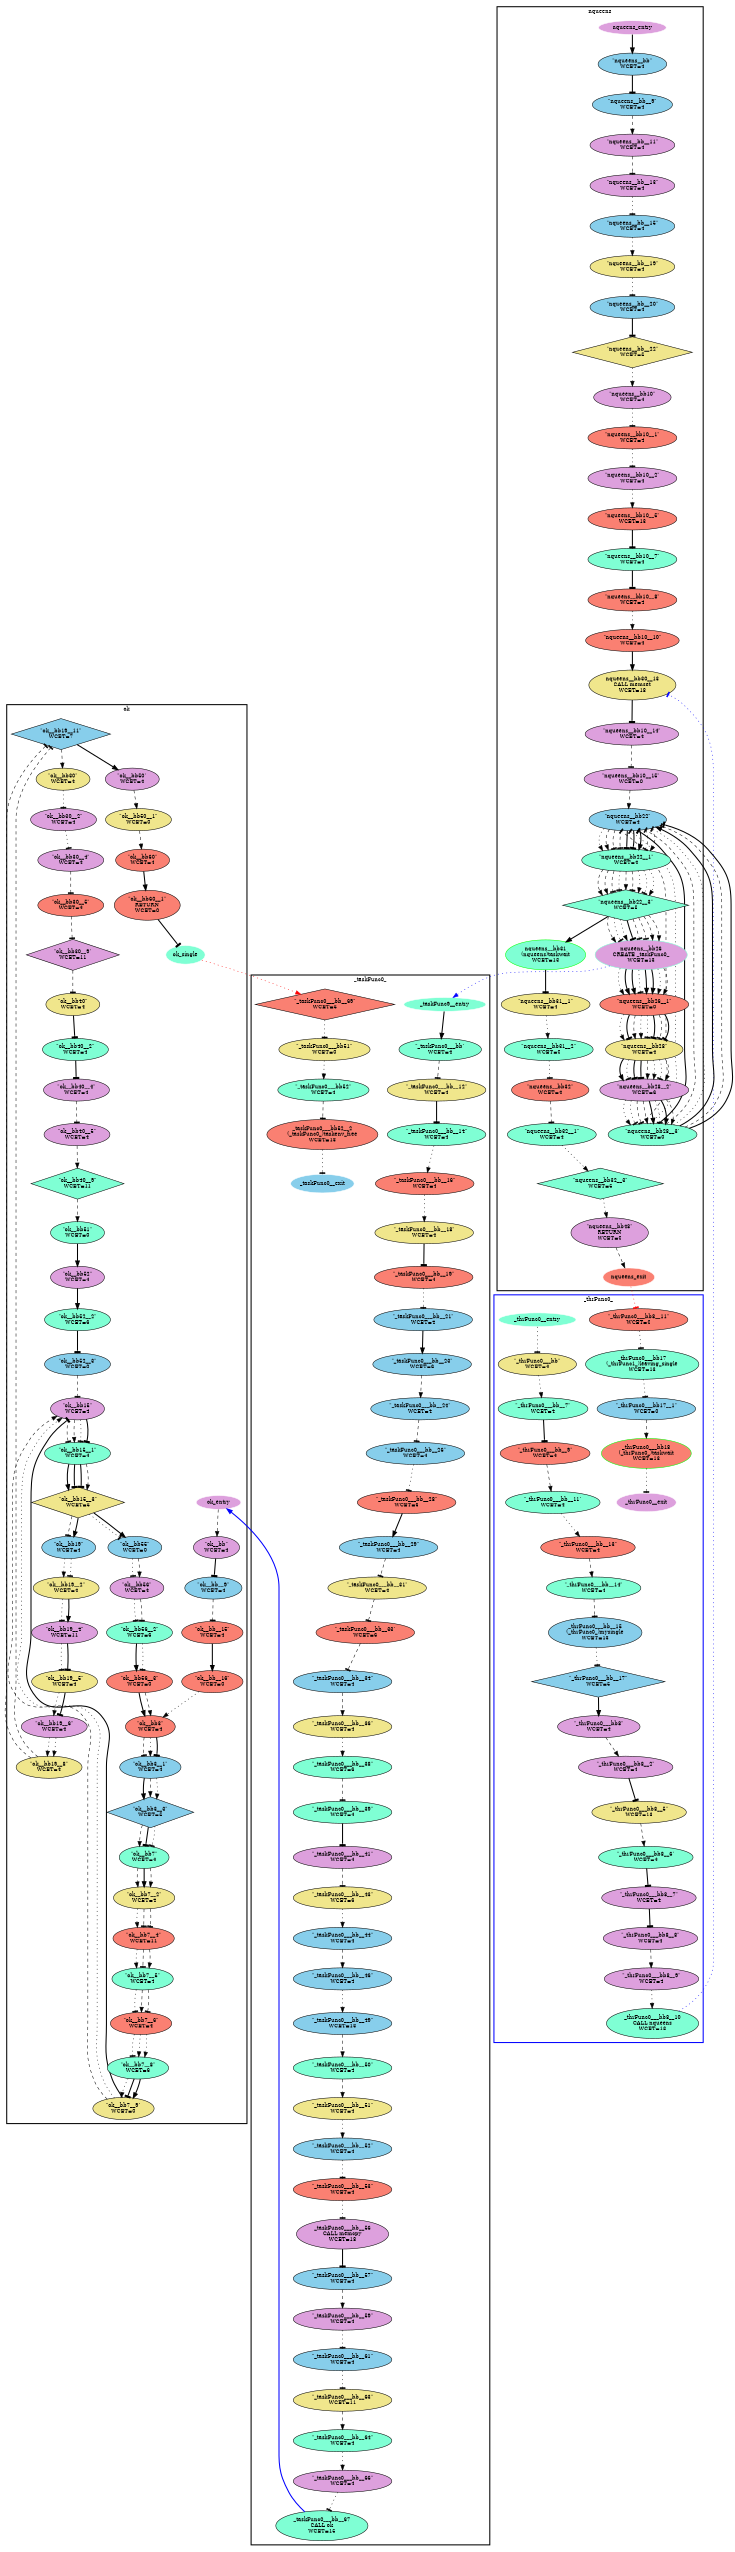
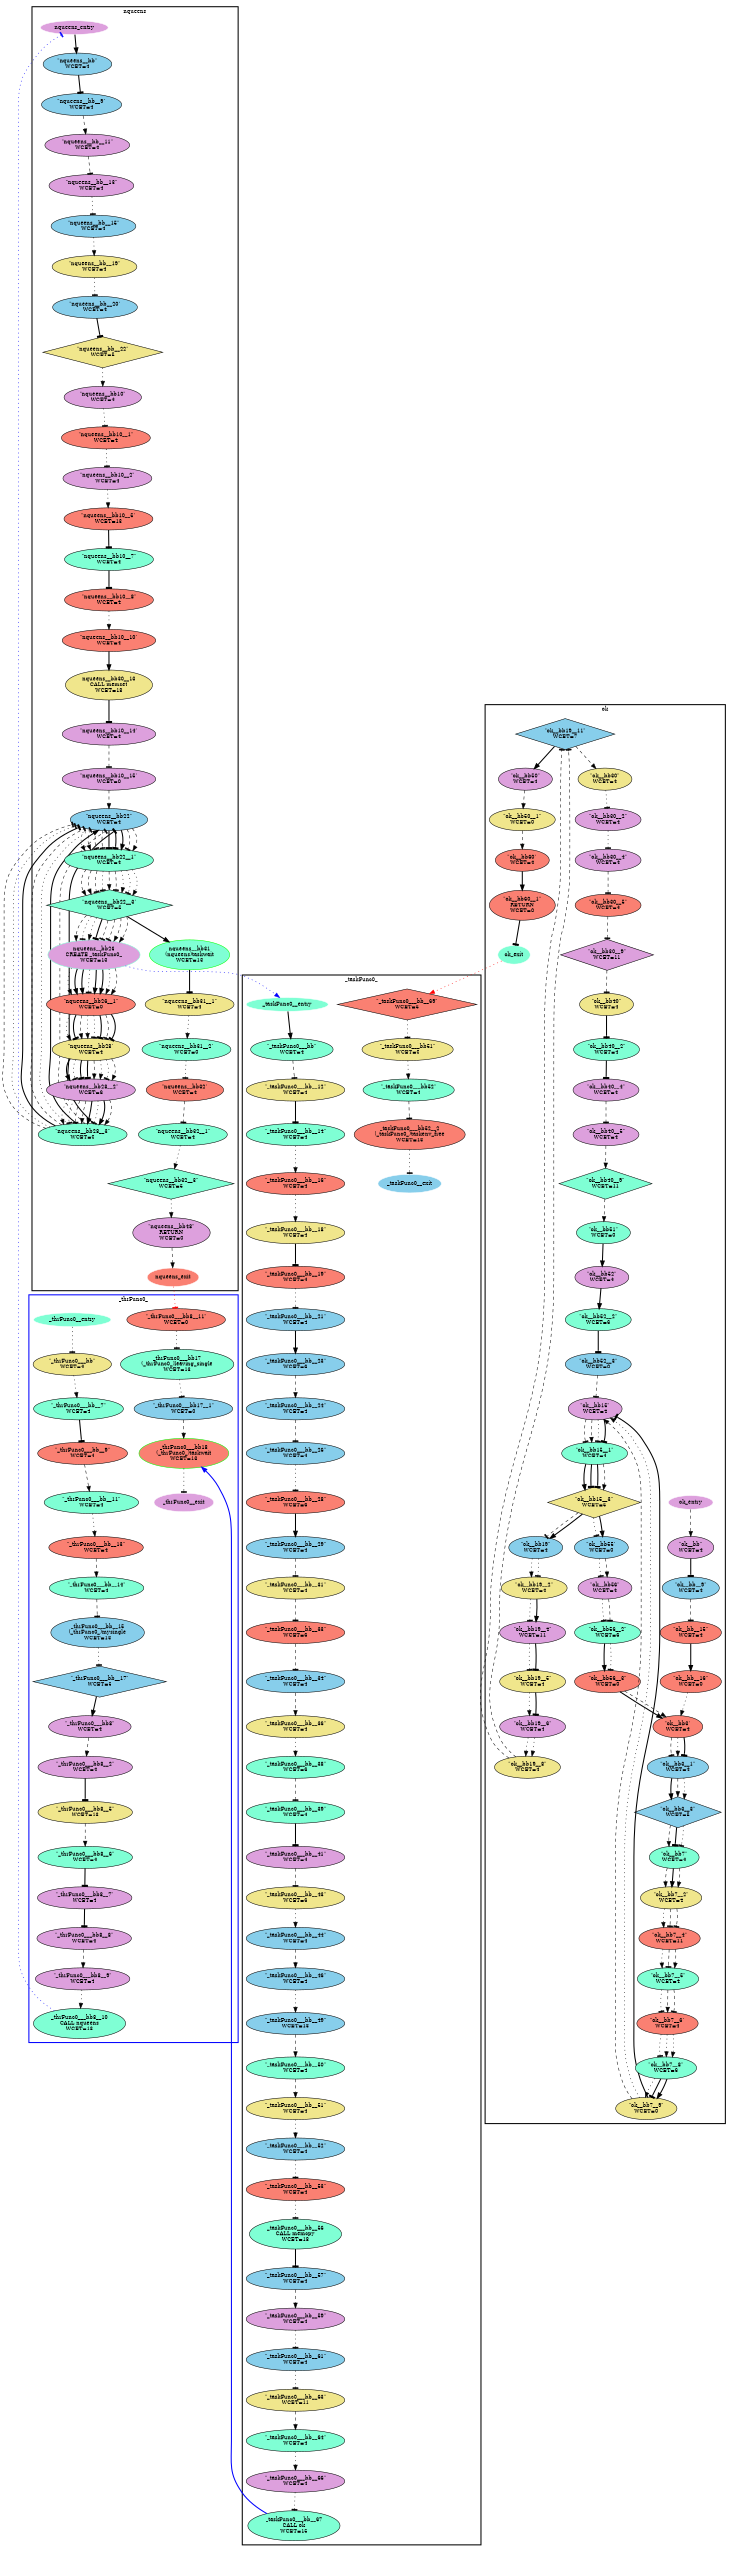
(185, 955) -> (514, 955)
(445, 1004) -> (287, 1004)
(714, 1352) -> (19, 1022)
(642, 1364) -> (177, 1364)
(279, 2007) -> (231, 1996)
(343, 2234) -> (295, 2234)
